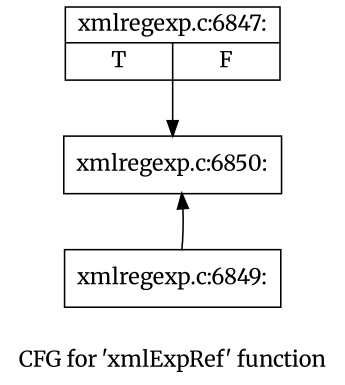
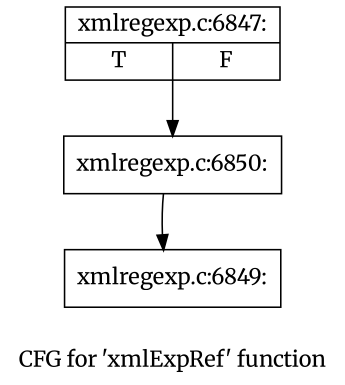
(183, 230) -> (162, 214)
